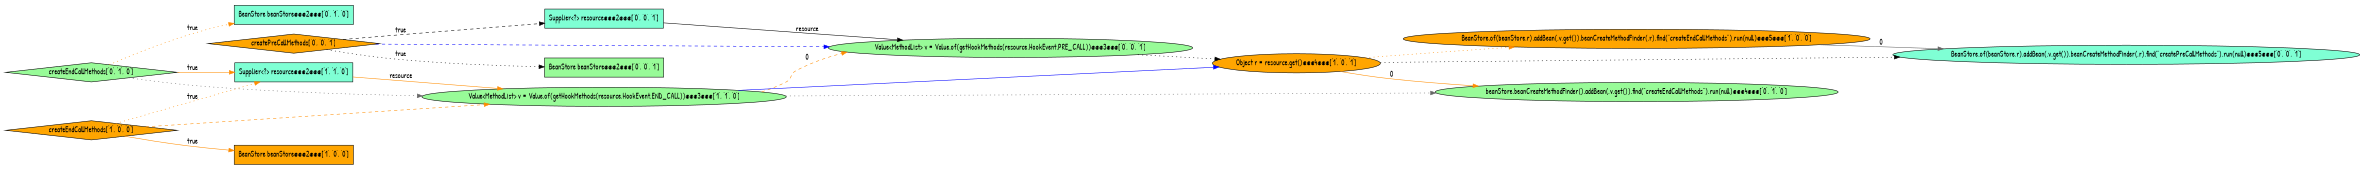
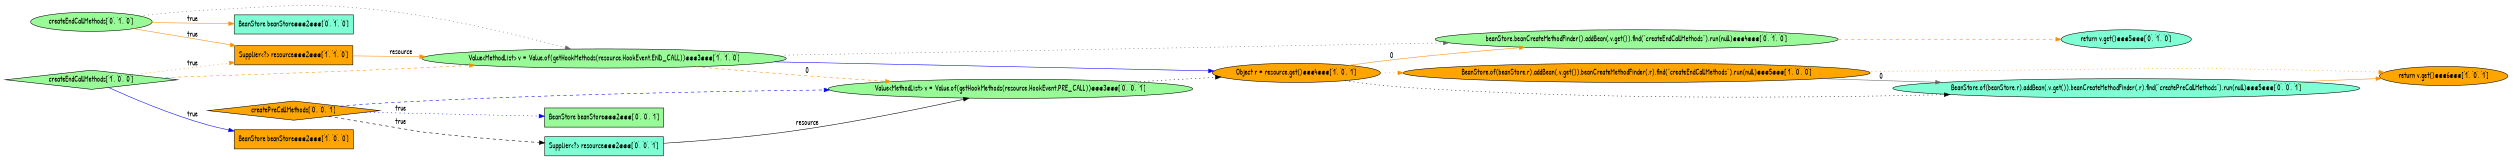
none -> (2126, 39)
(168, 42) -> (190, 23)
(432, 62) -> (452, 114)
(91, 72) -> (91, 22)
(294, 72) -> (294, 55)
none -> (2444, 76)
(91, 130) -> (91, 80)
(177, 144) -> (167, 112)
